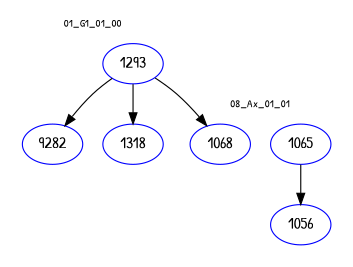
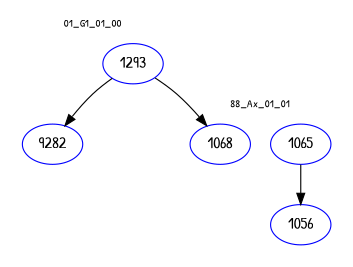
(261, 105) -> (261, 105)
(133, 144) -> none
